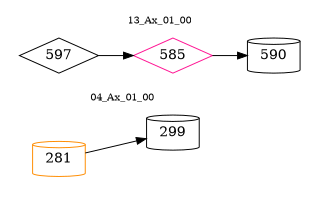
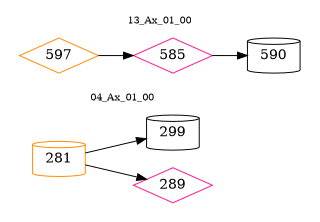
(59, 56) -> (59, 56)
none -> (173, 185)
